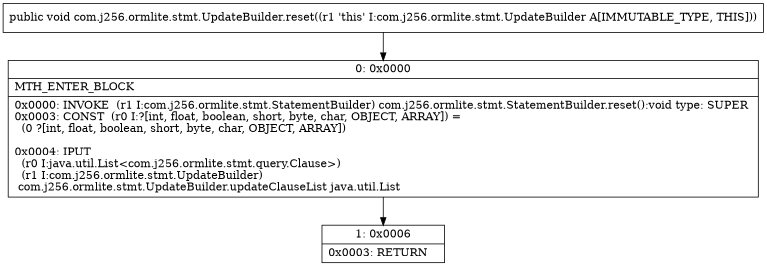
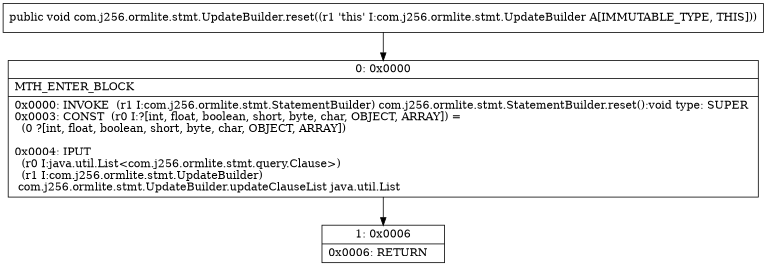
(383, 253) -> (383, 253)
